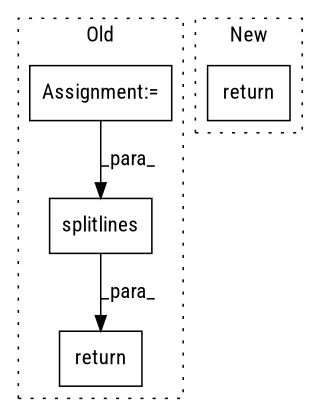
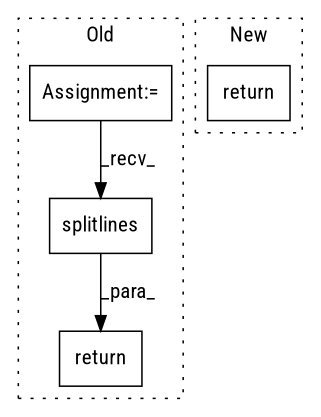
(129, 160) -> (129, 160)
